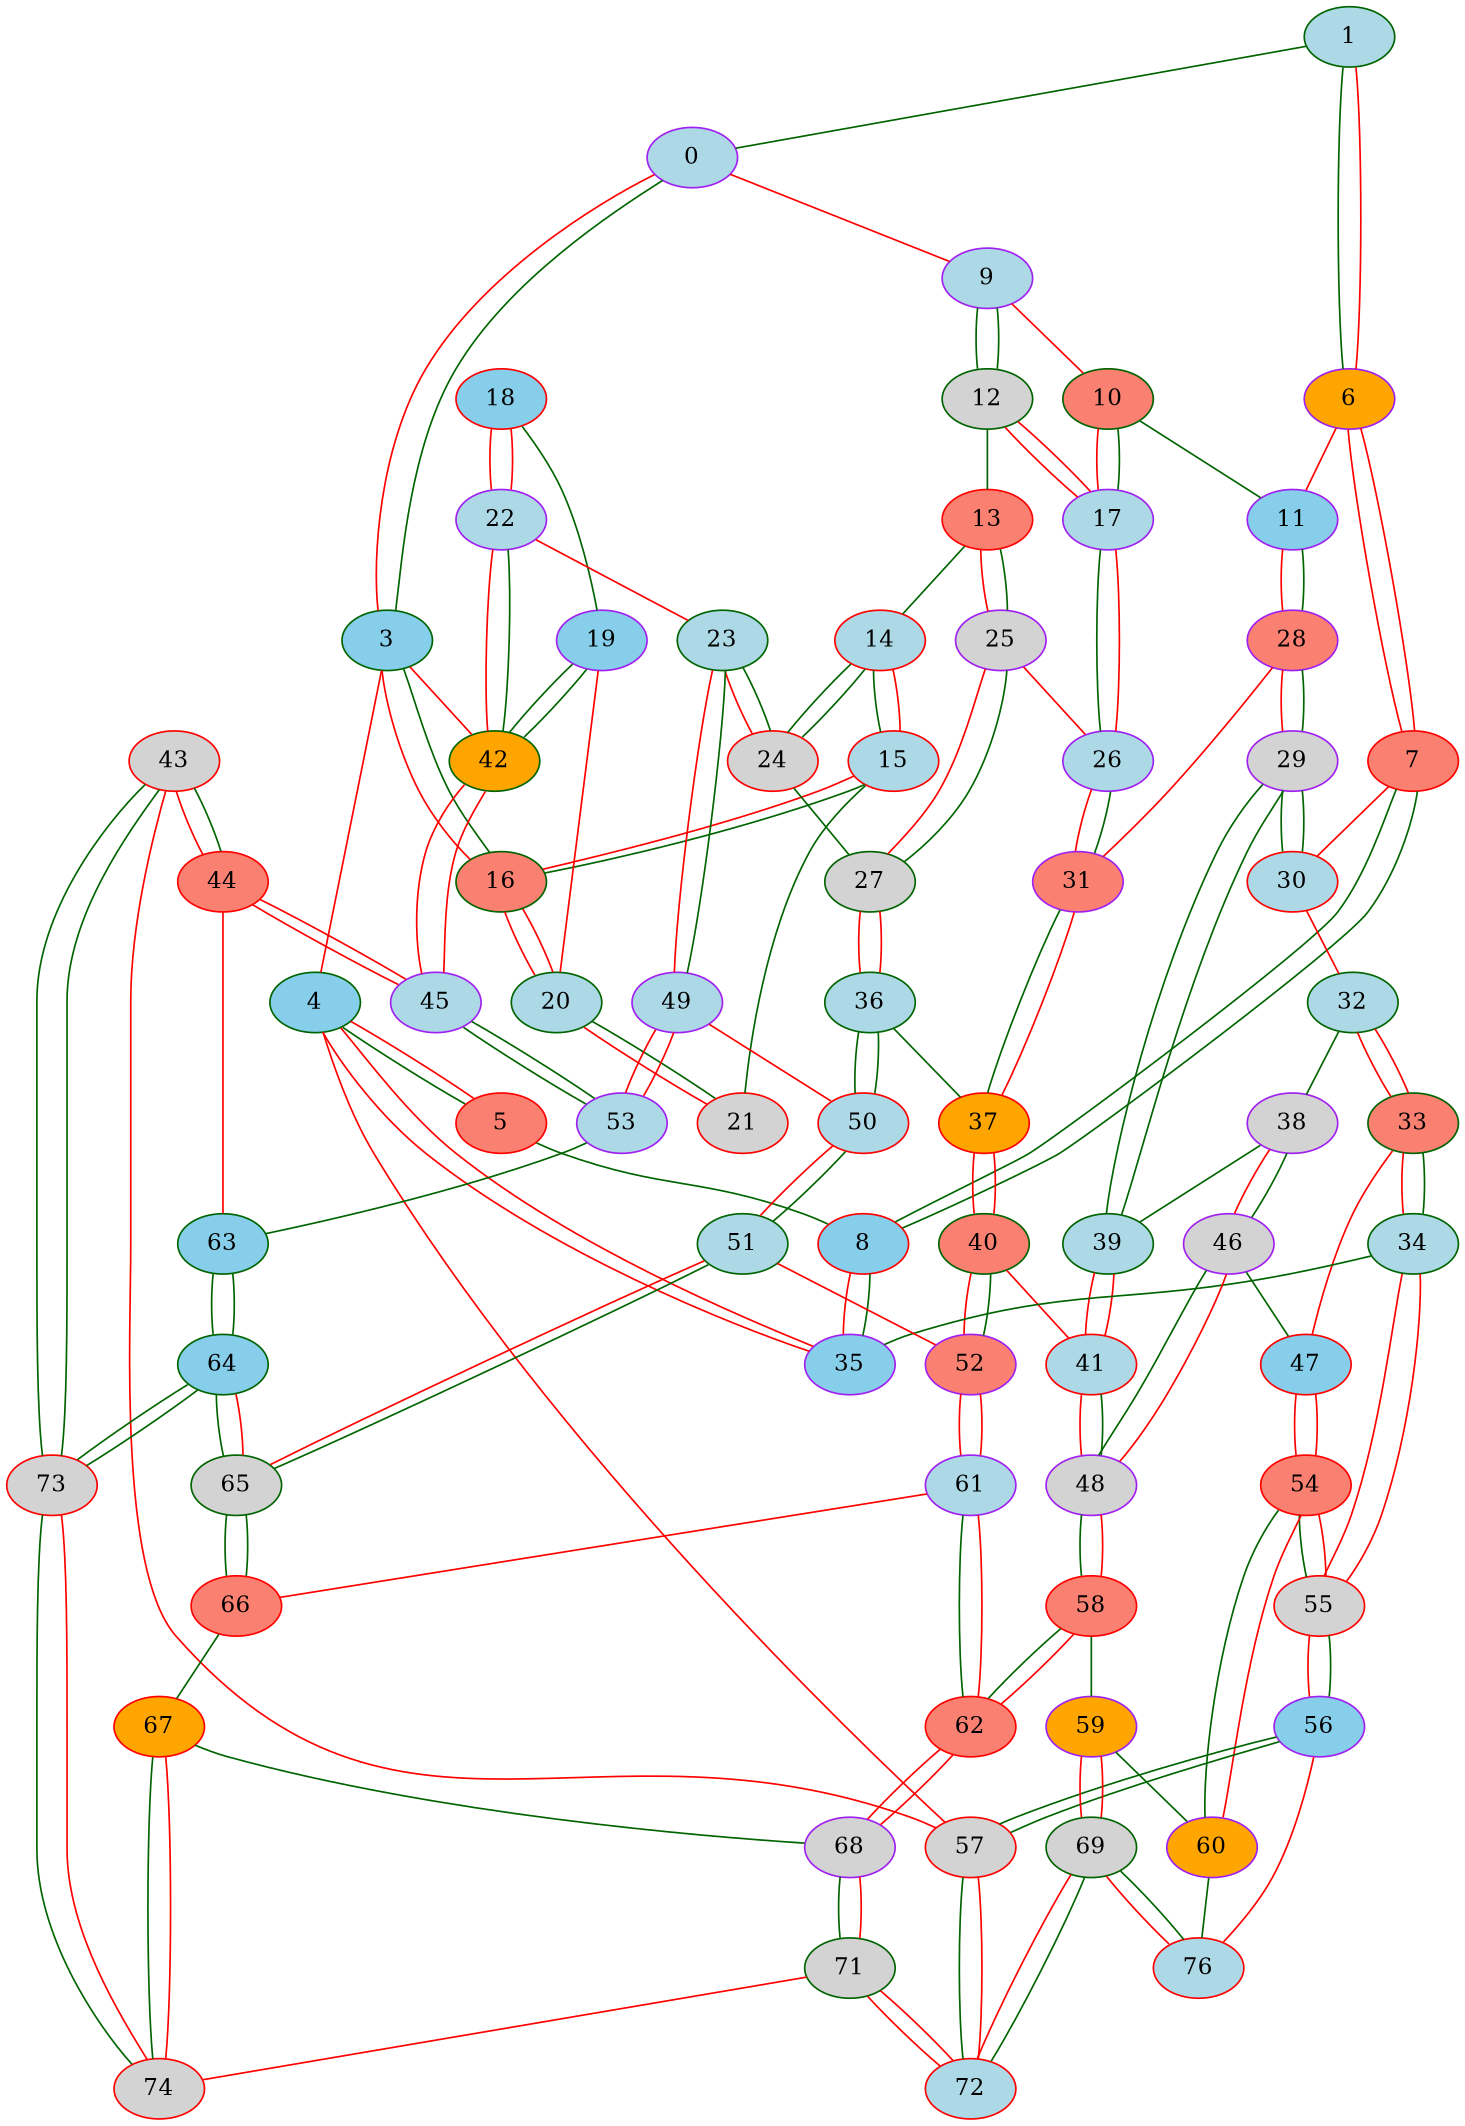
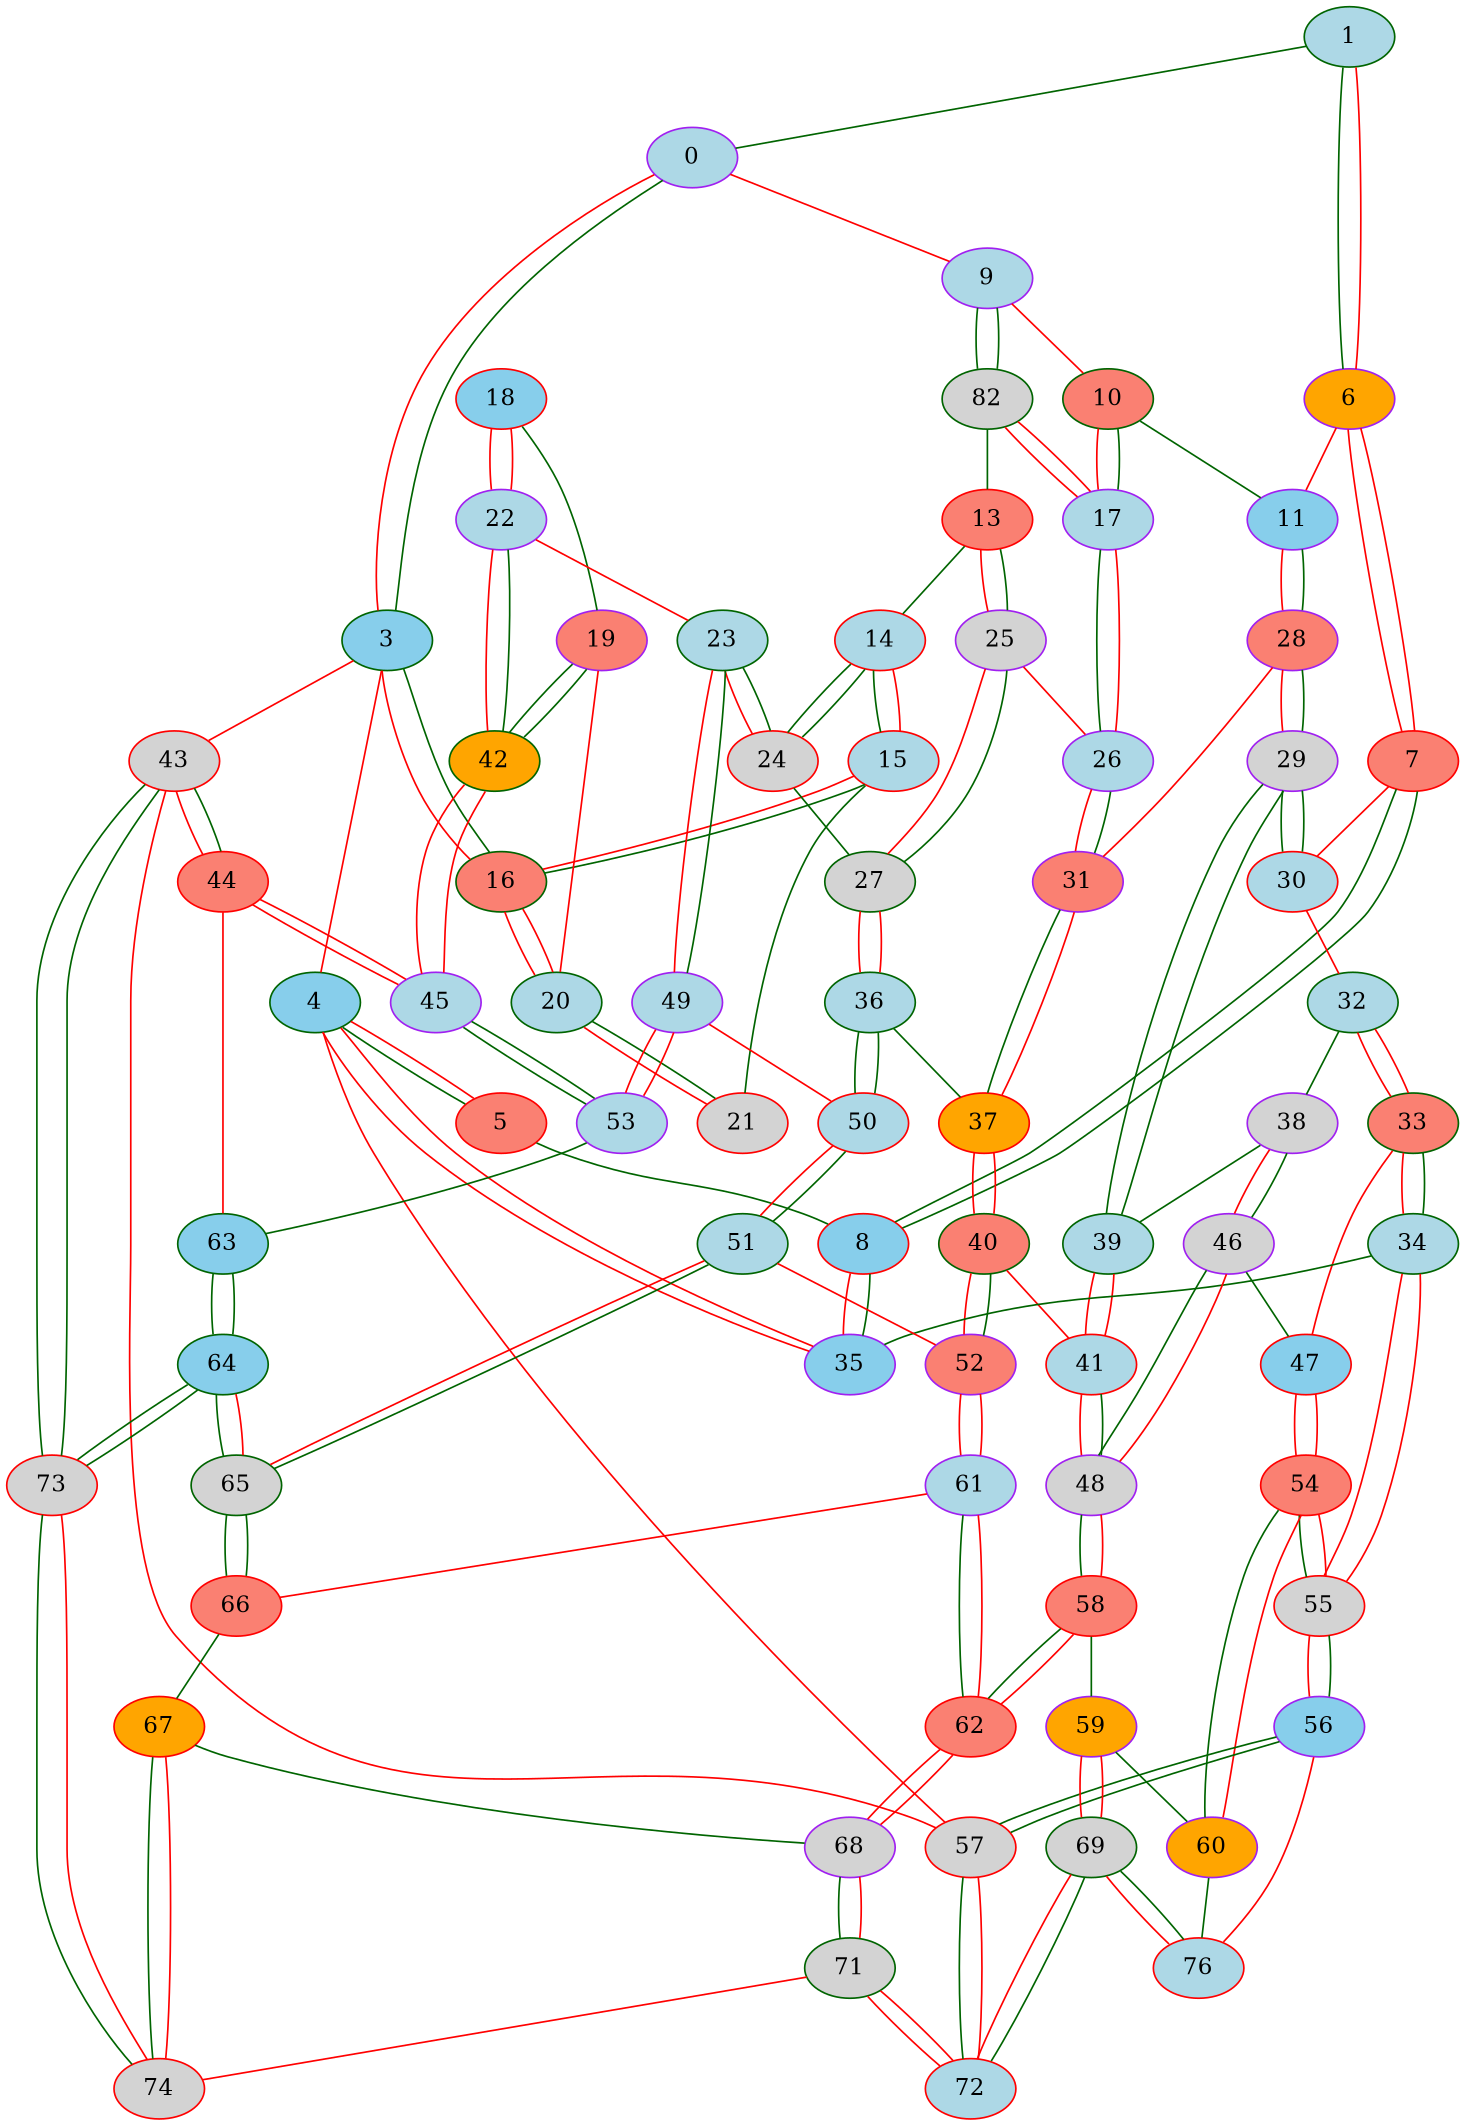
(987, 399) -> (987, 399)
(602, 640) -> (602, 640)
(441, 701) -> (281, 701)
